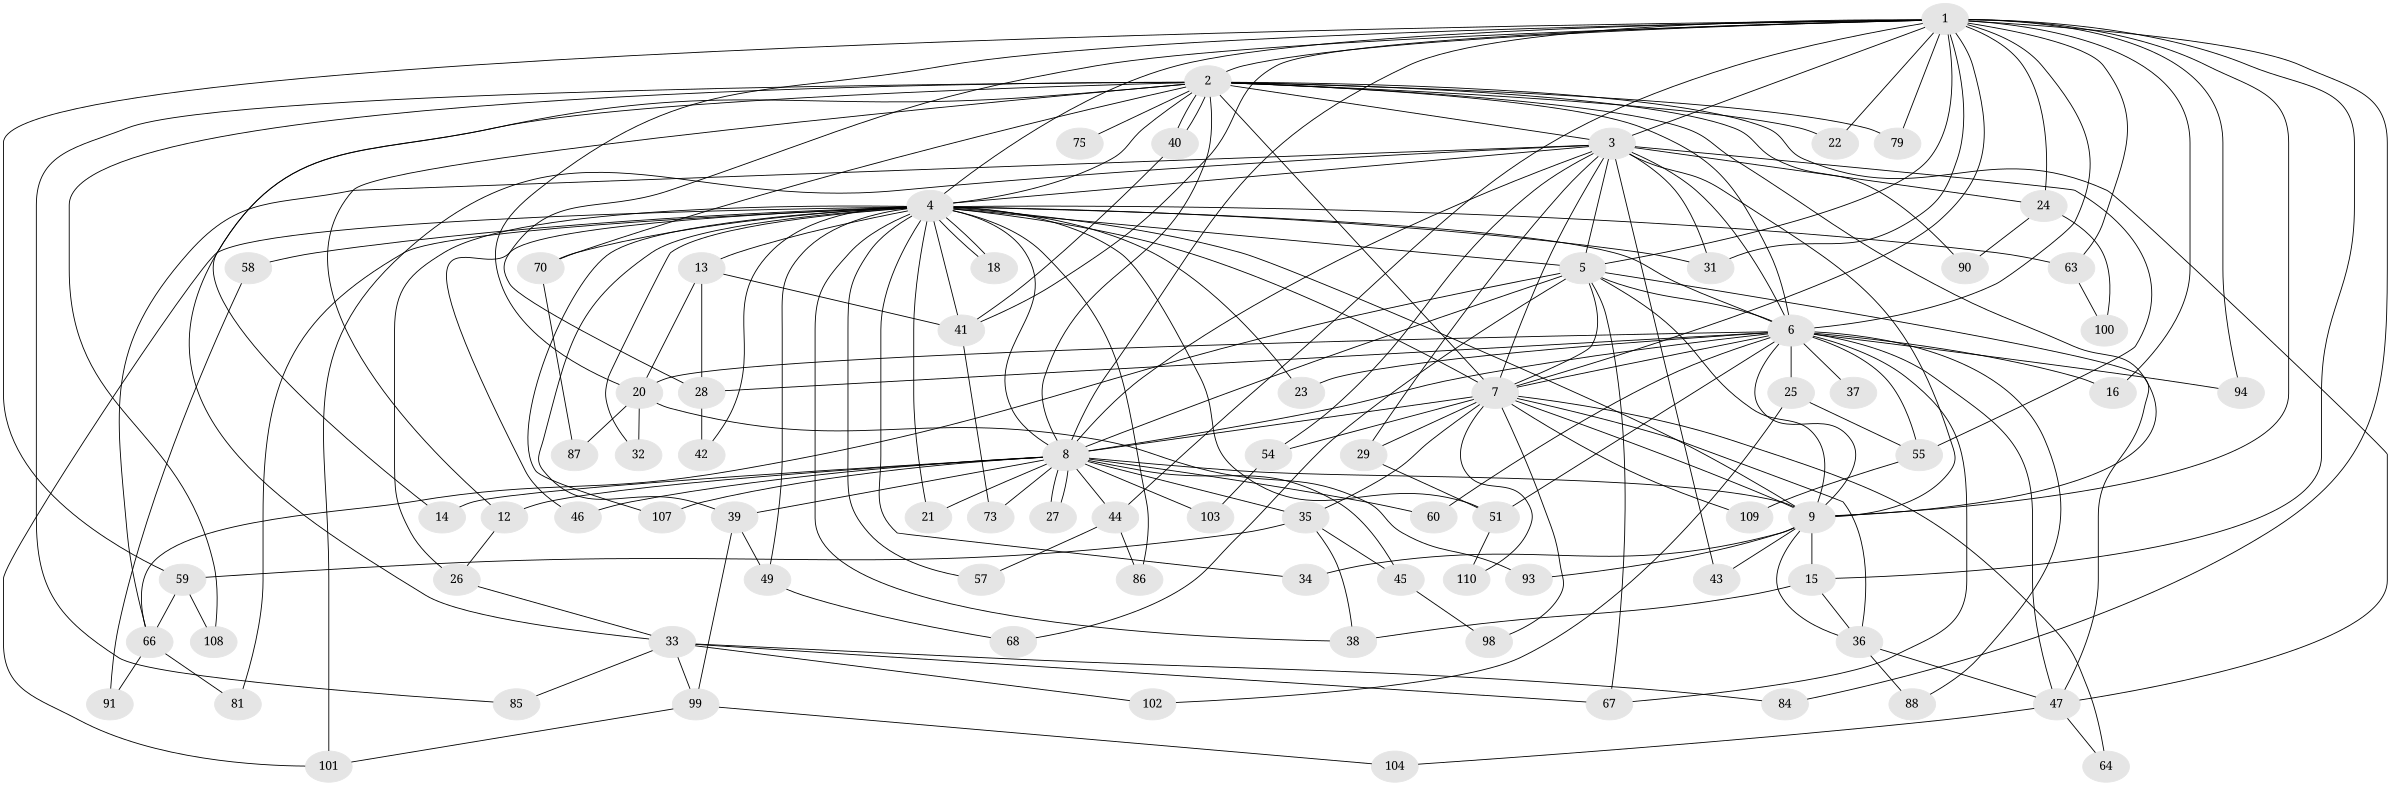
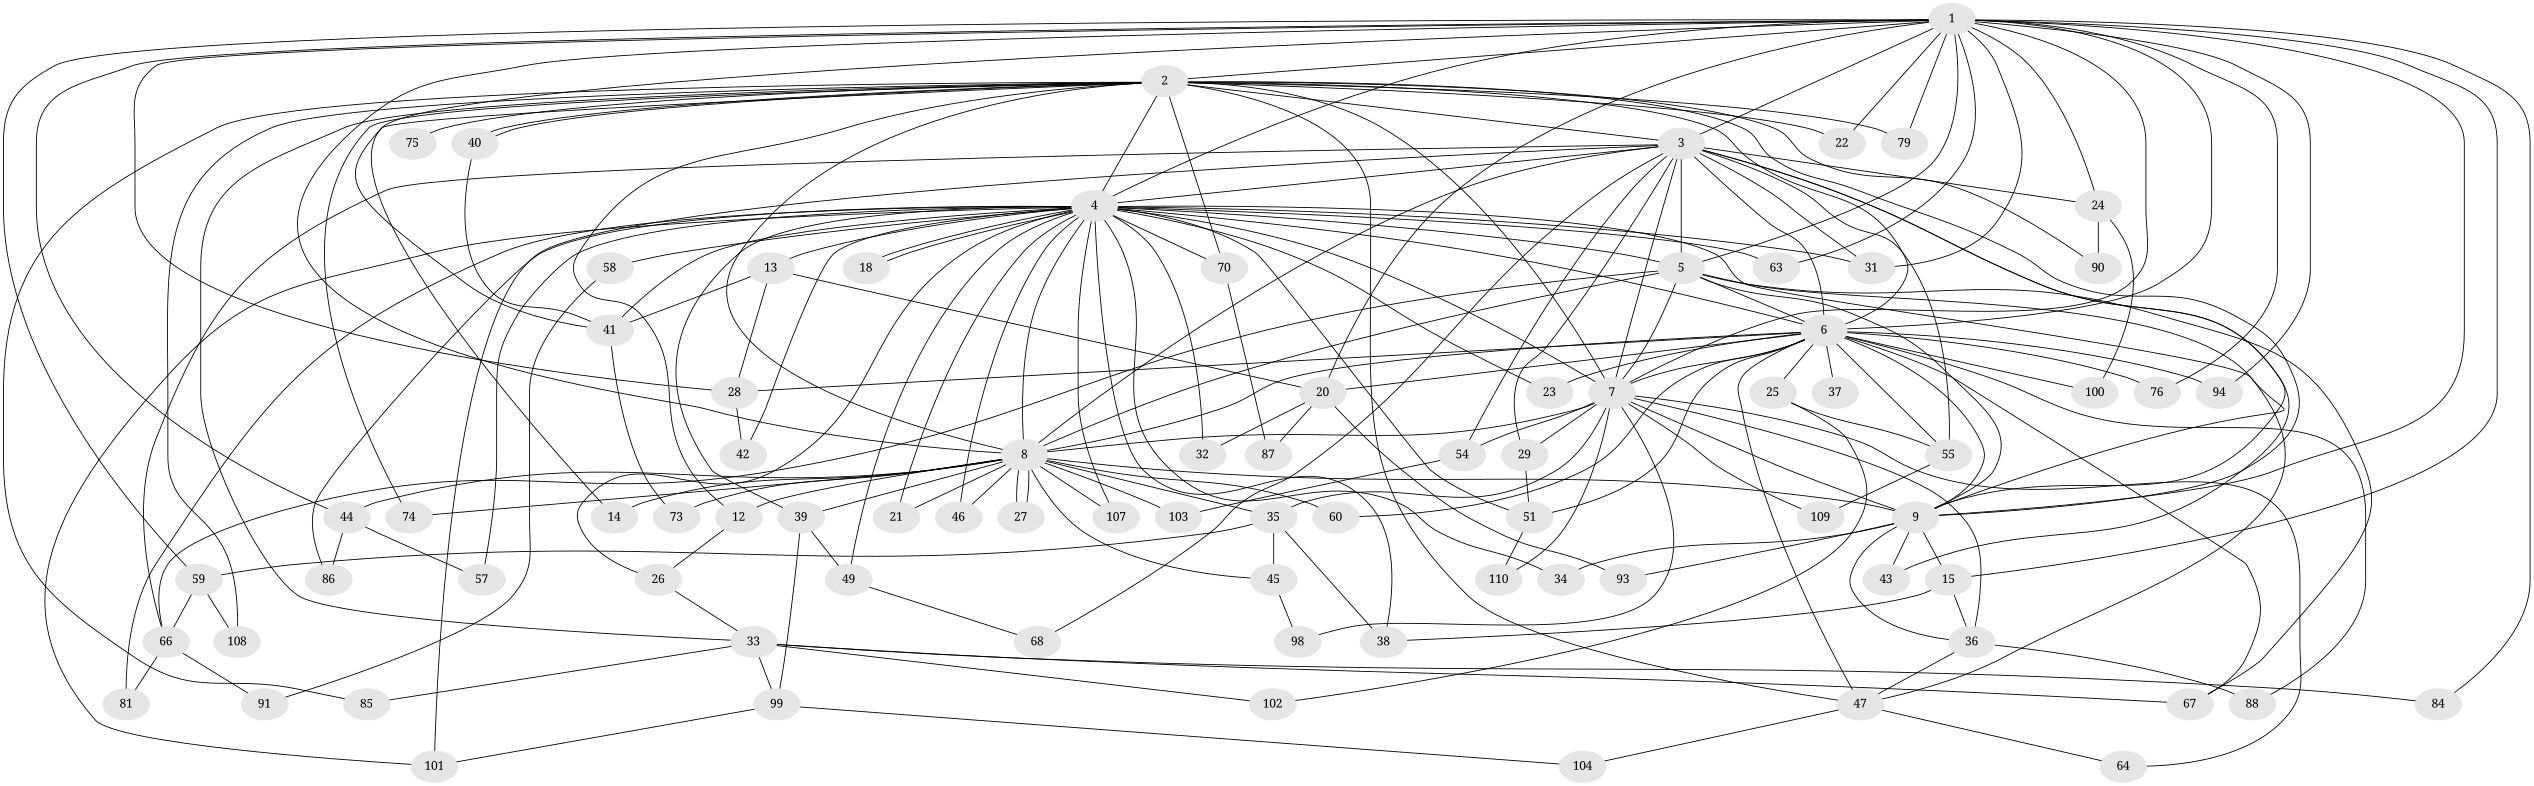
(2088, 299) -> (1960, 362)
(2113, 393) -> (2157, 393)
(1314, 457) -> (1388, 398)
none -> (409, 517)
